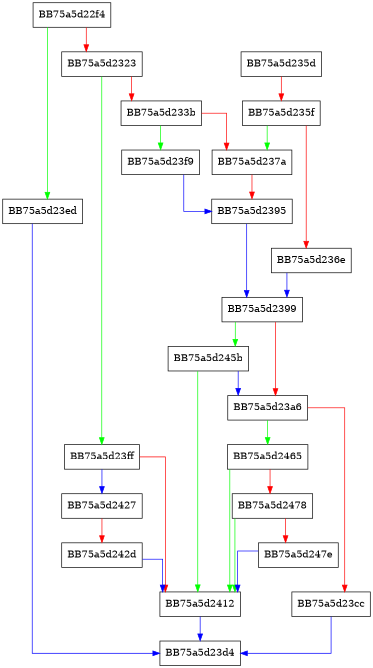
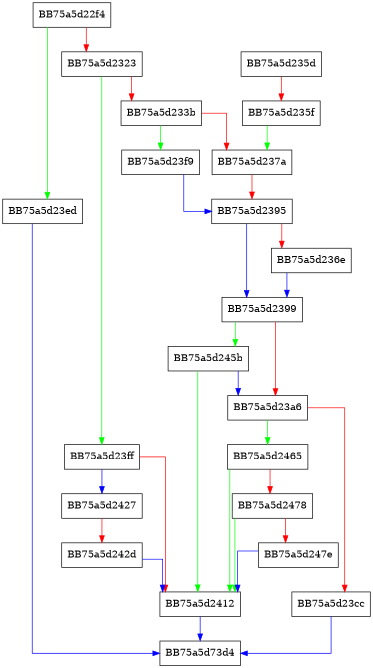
(306, 183) -> (282, 232)
(200, 653) -> (200, 653)
